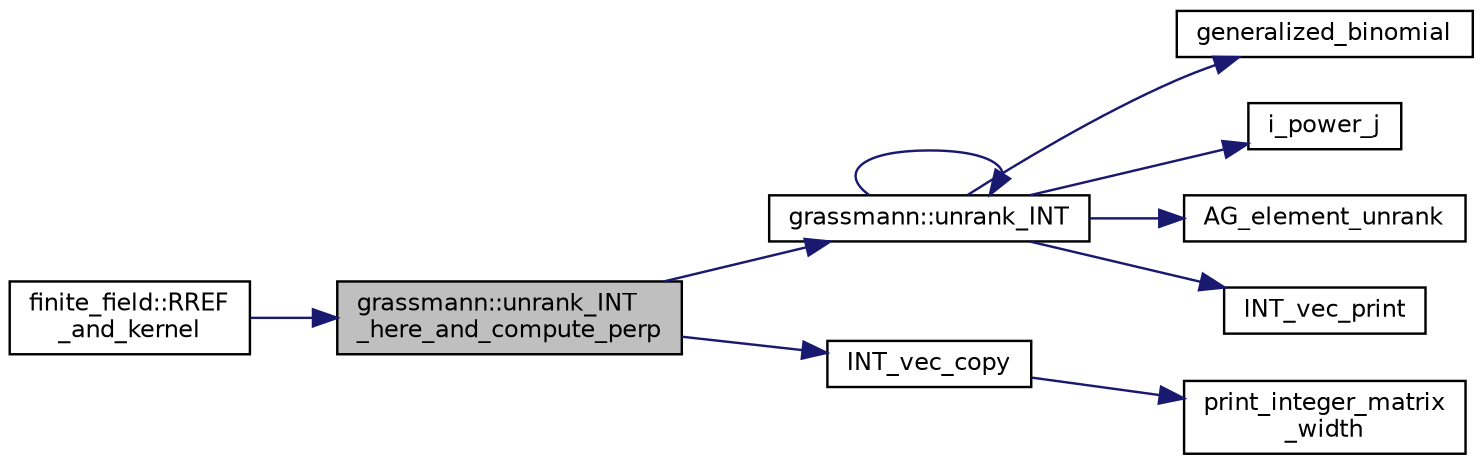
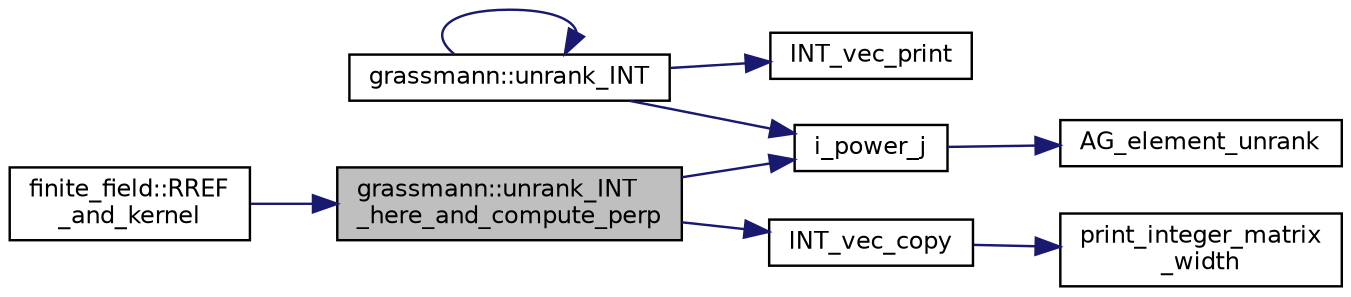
(1325, 34) -> none
(1124, 218) -> (992, 146)
(735, 264) -> (726, 170)
